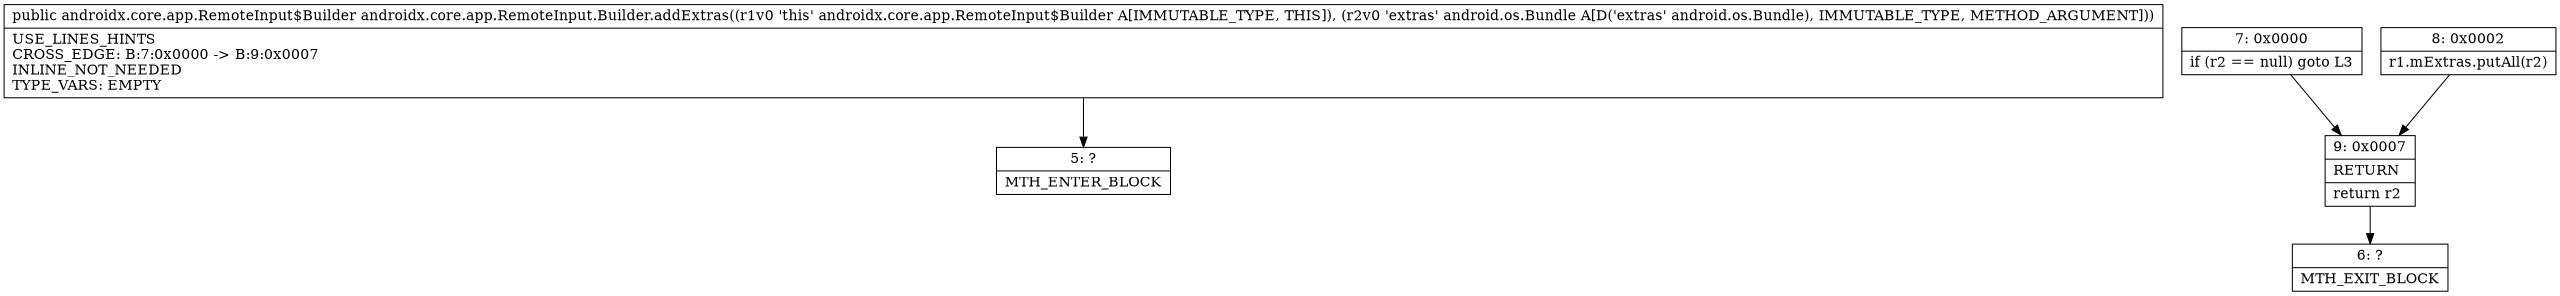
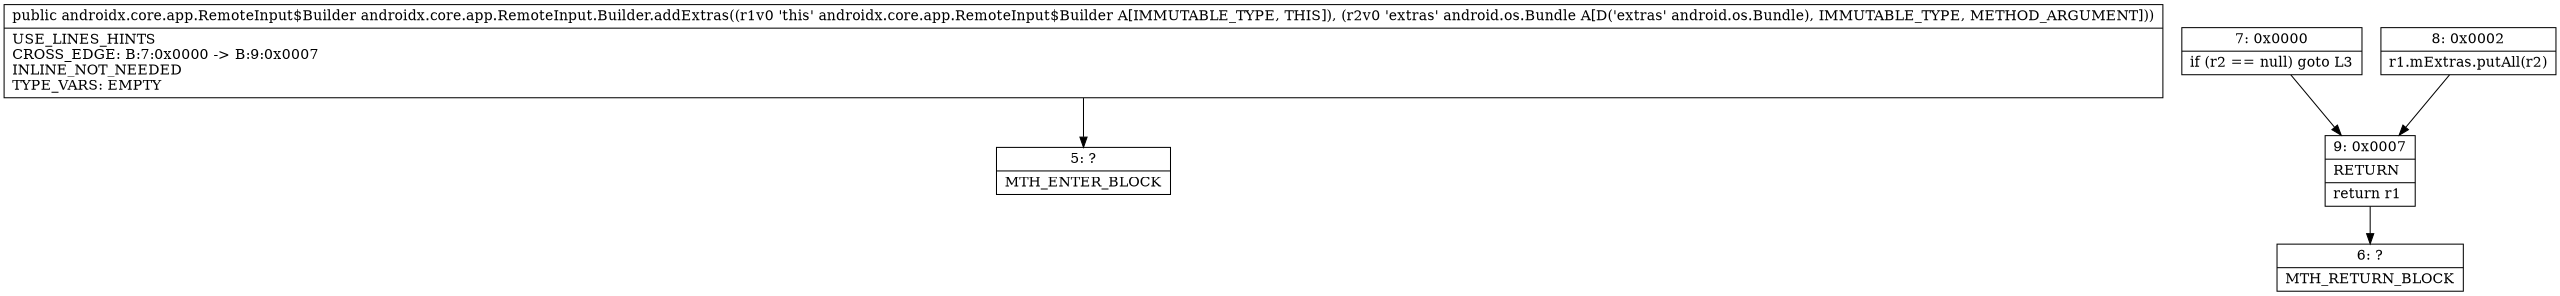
(2368, 194) -> (2368, 194)
(2370, 279) -> (2370, 279)
